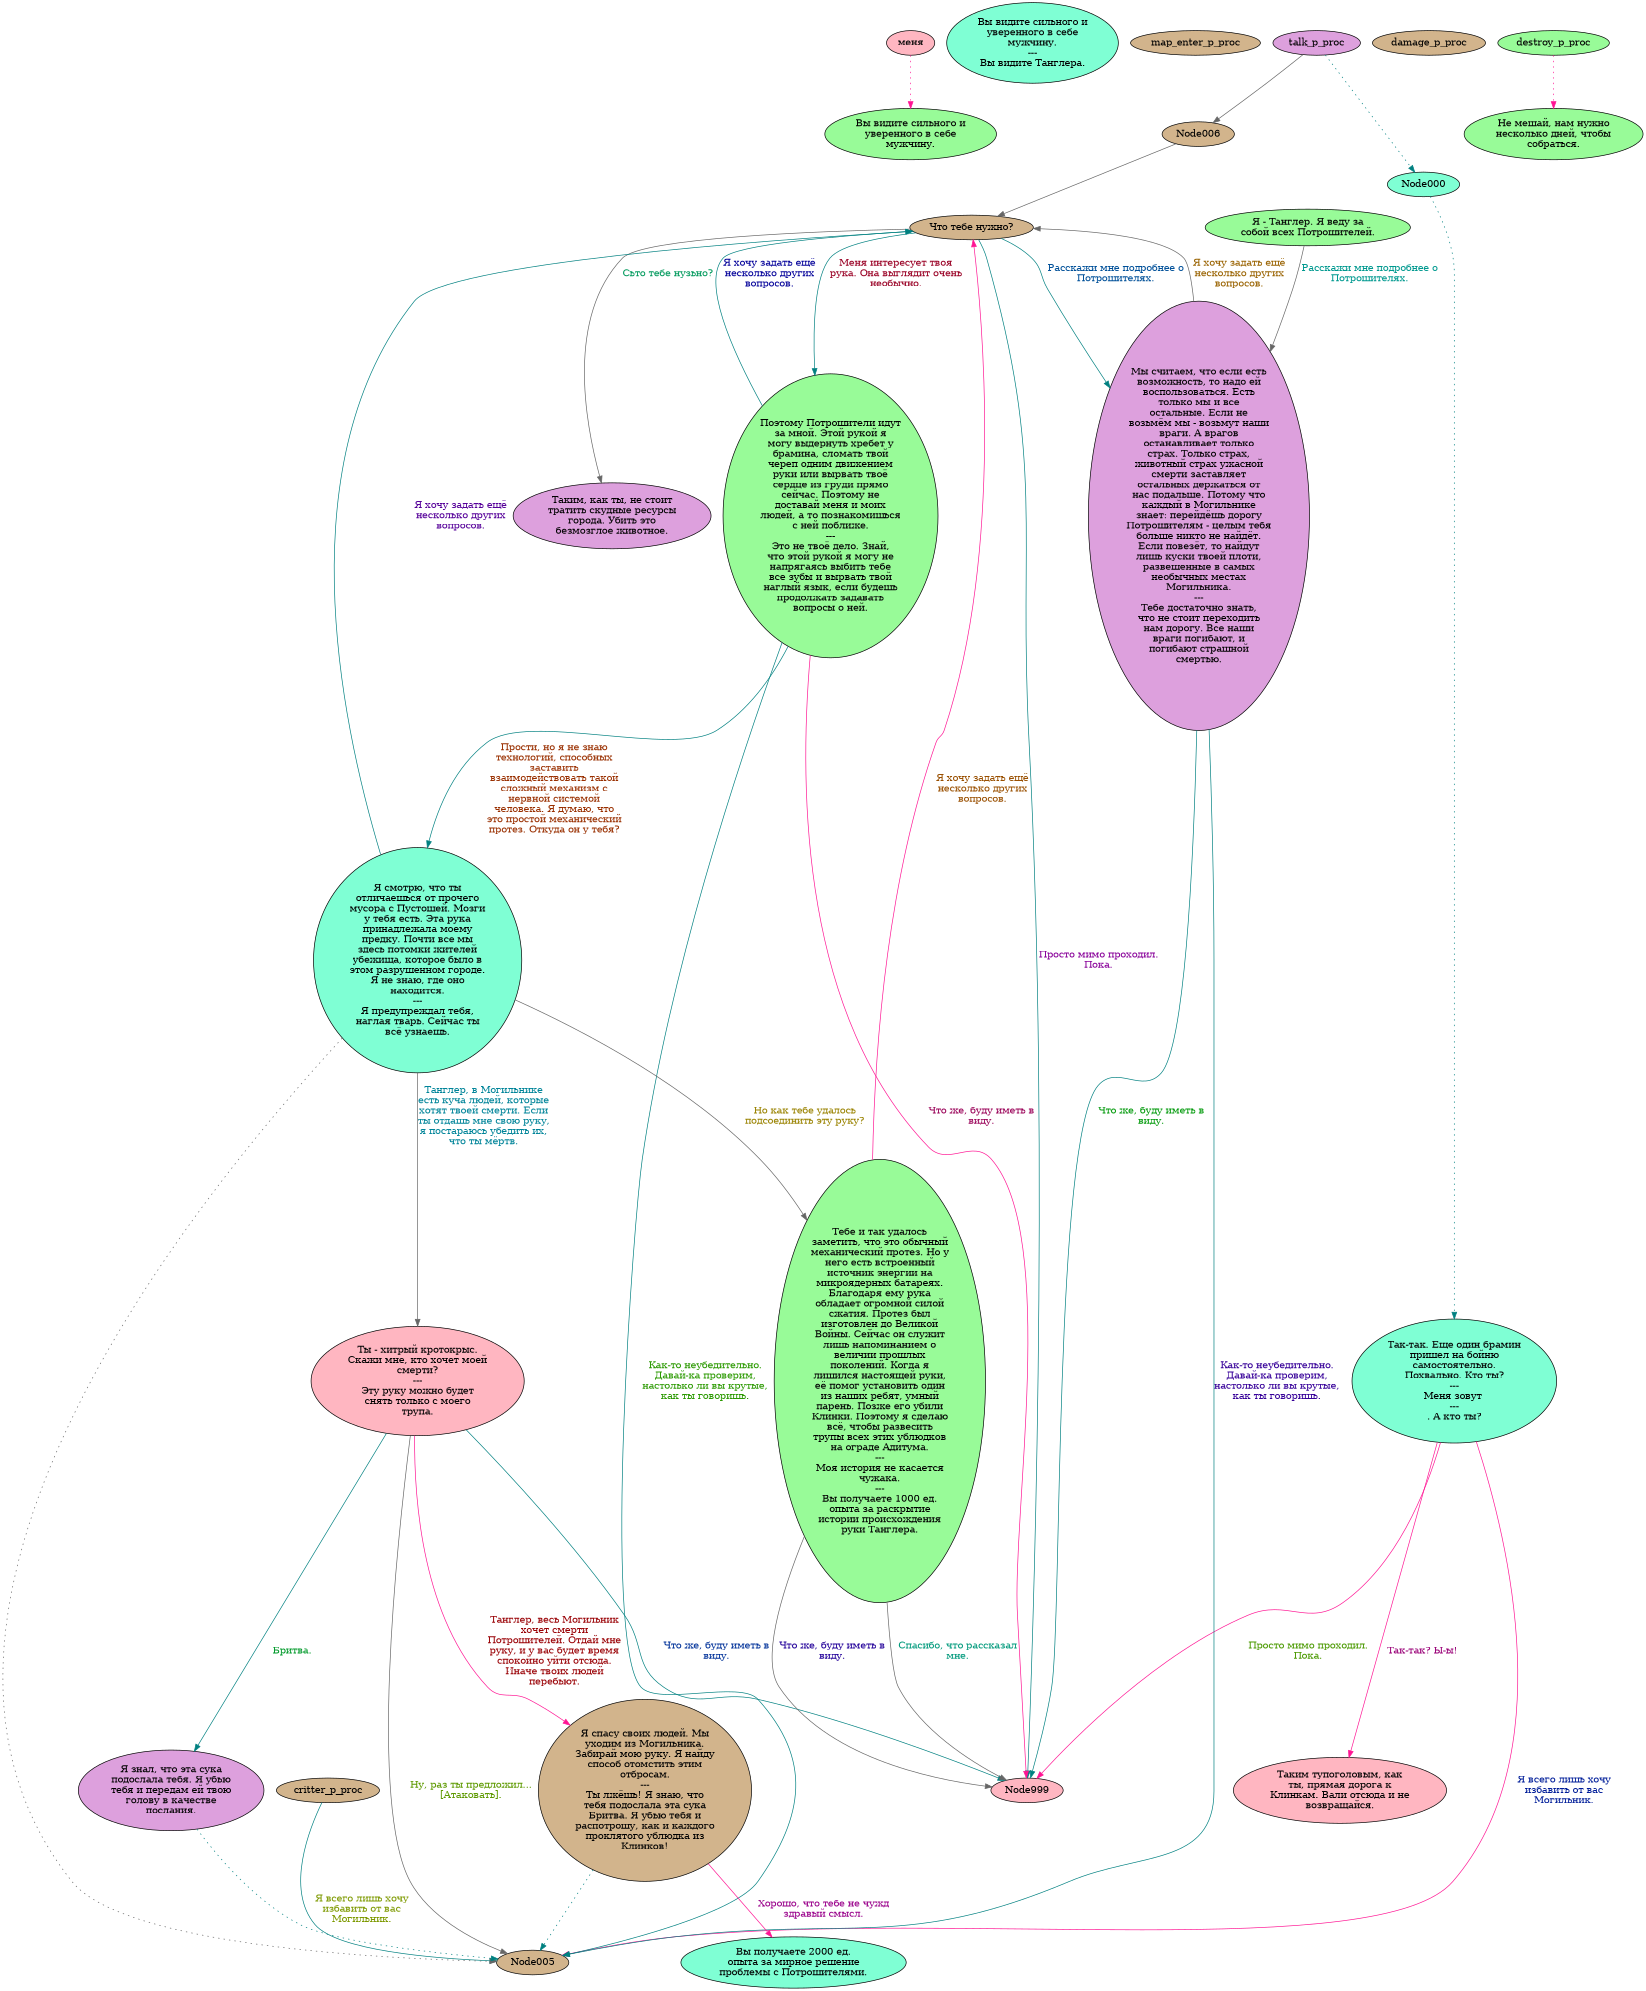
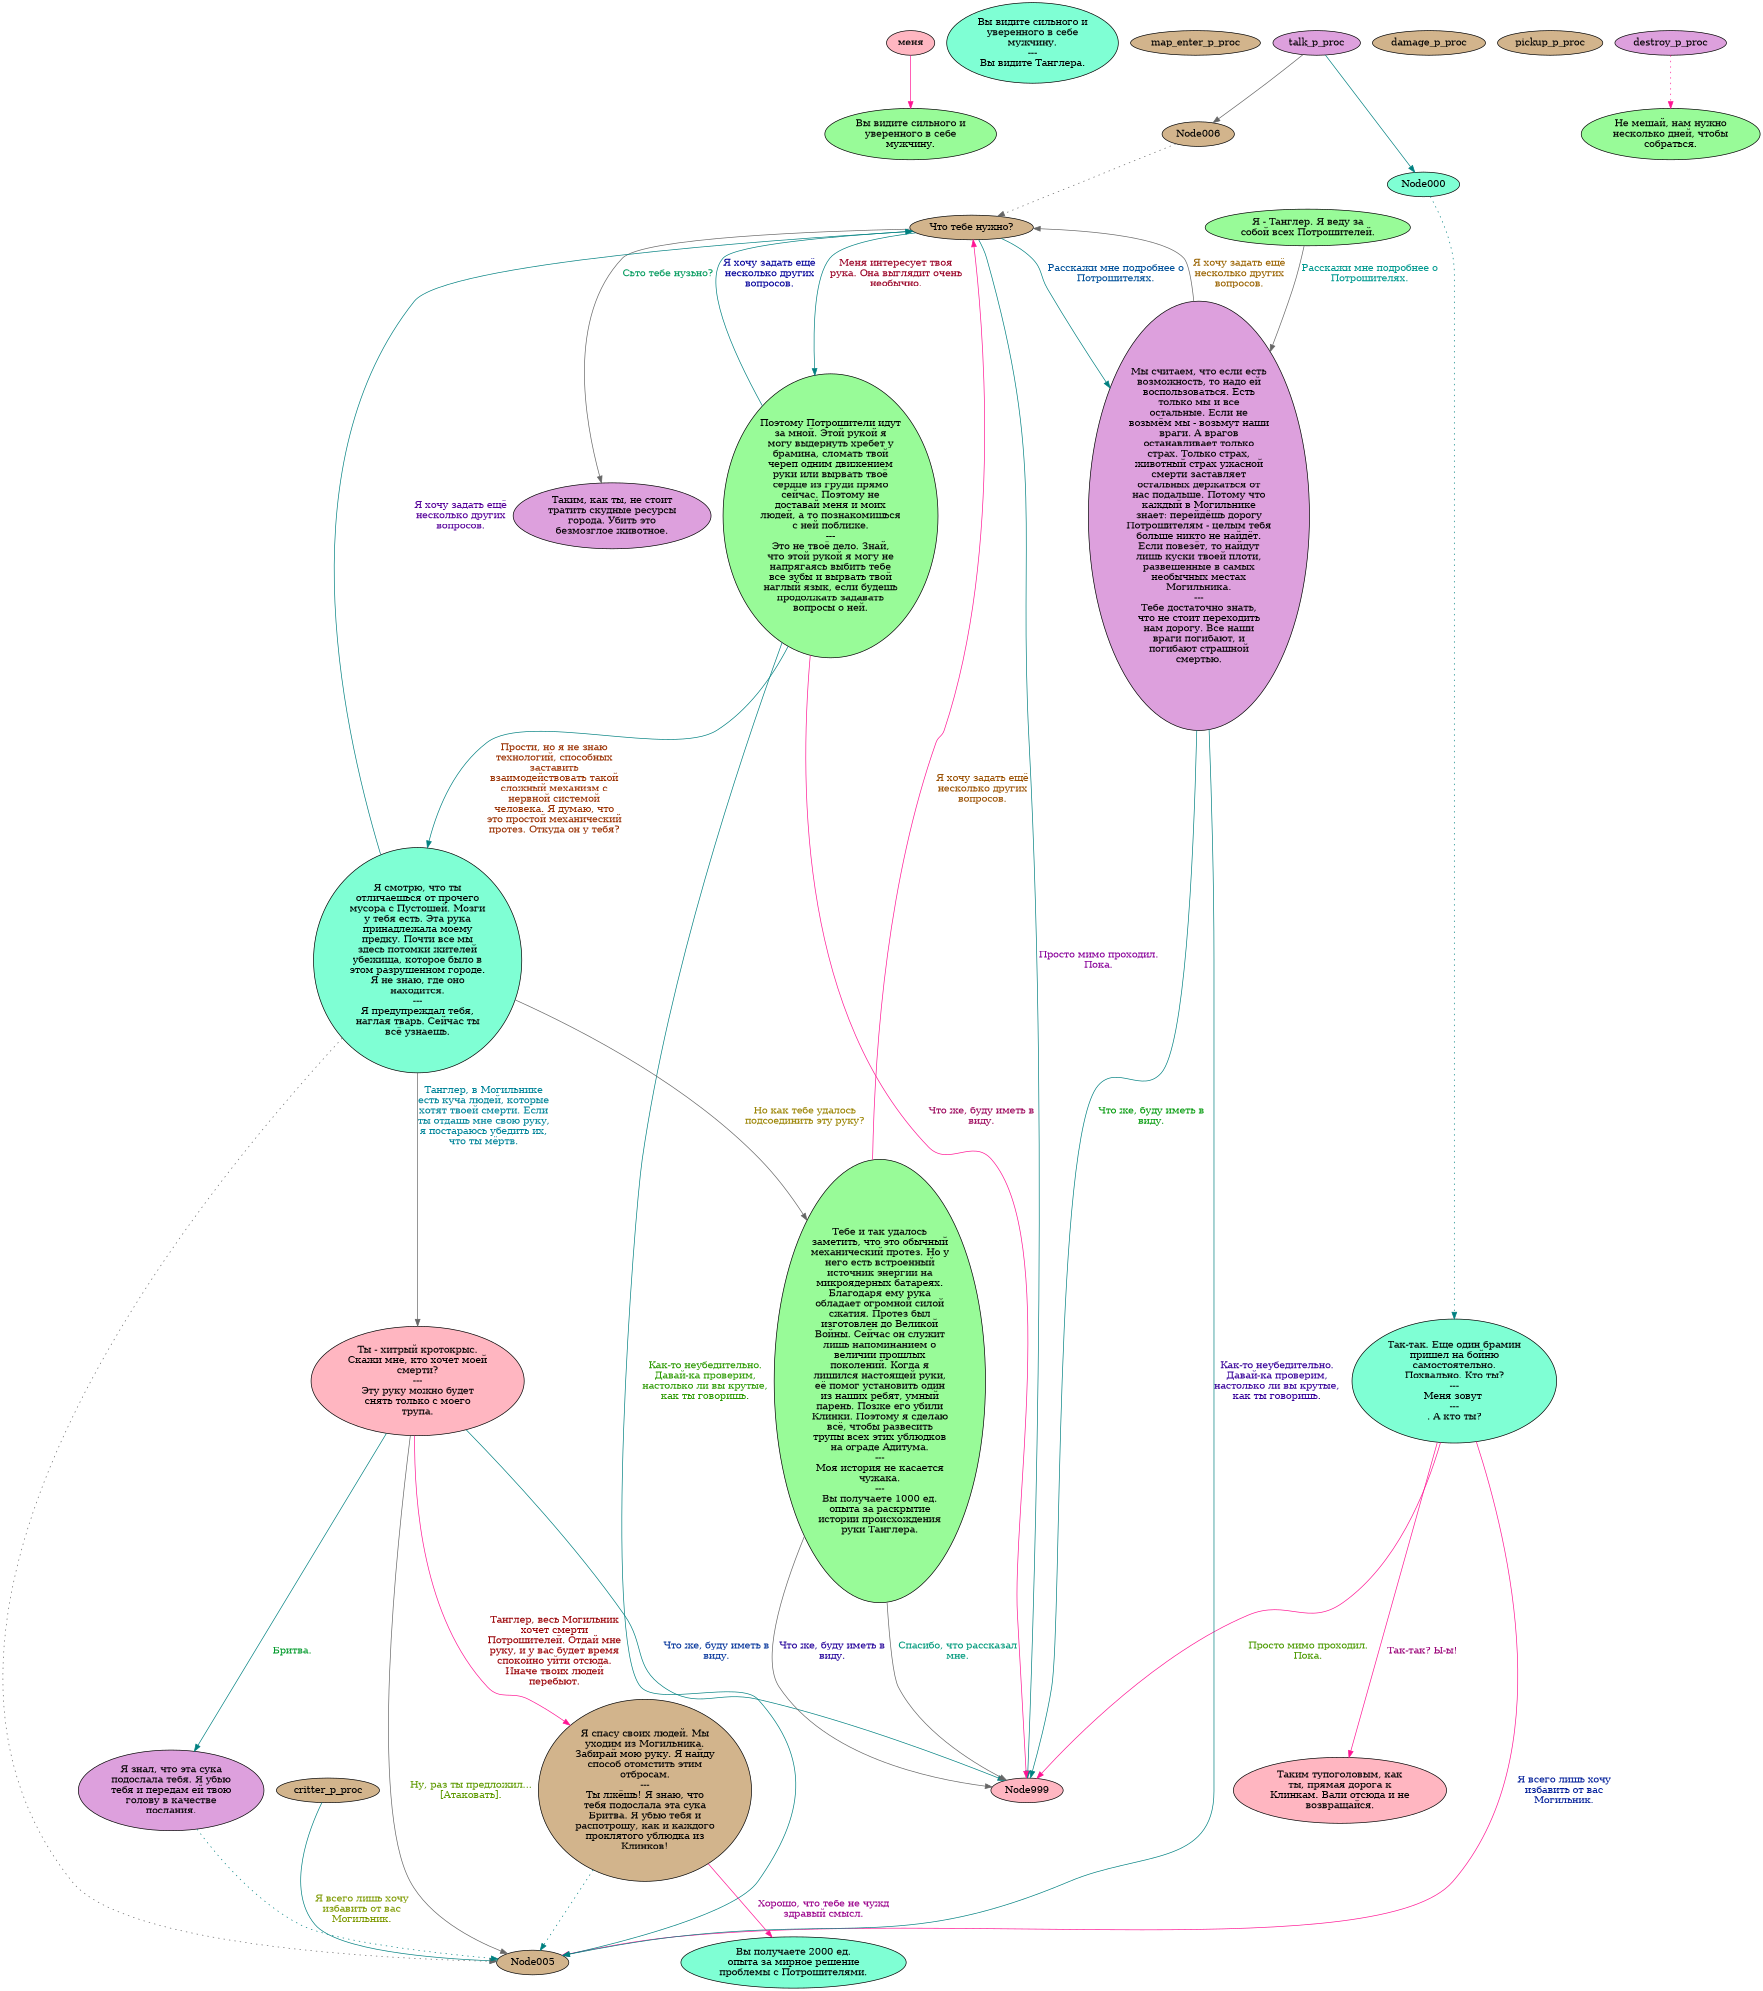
none -> (1550, 43)
(1554, 43) -> (1671, 43)
(911, 78) -> (911, 78)
(1368, 111) -> (1368, 111)
(1090, 179) -> (1090, 179)
